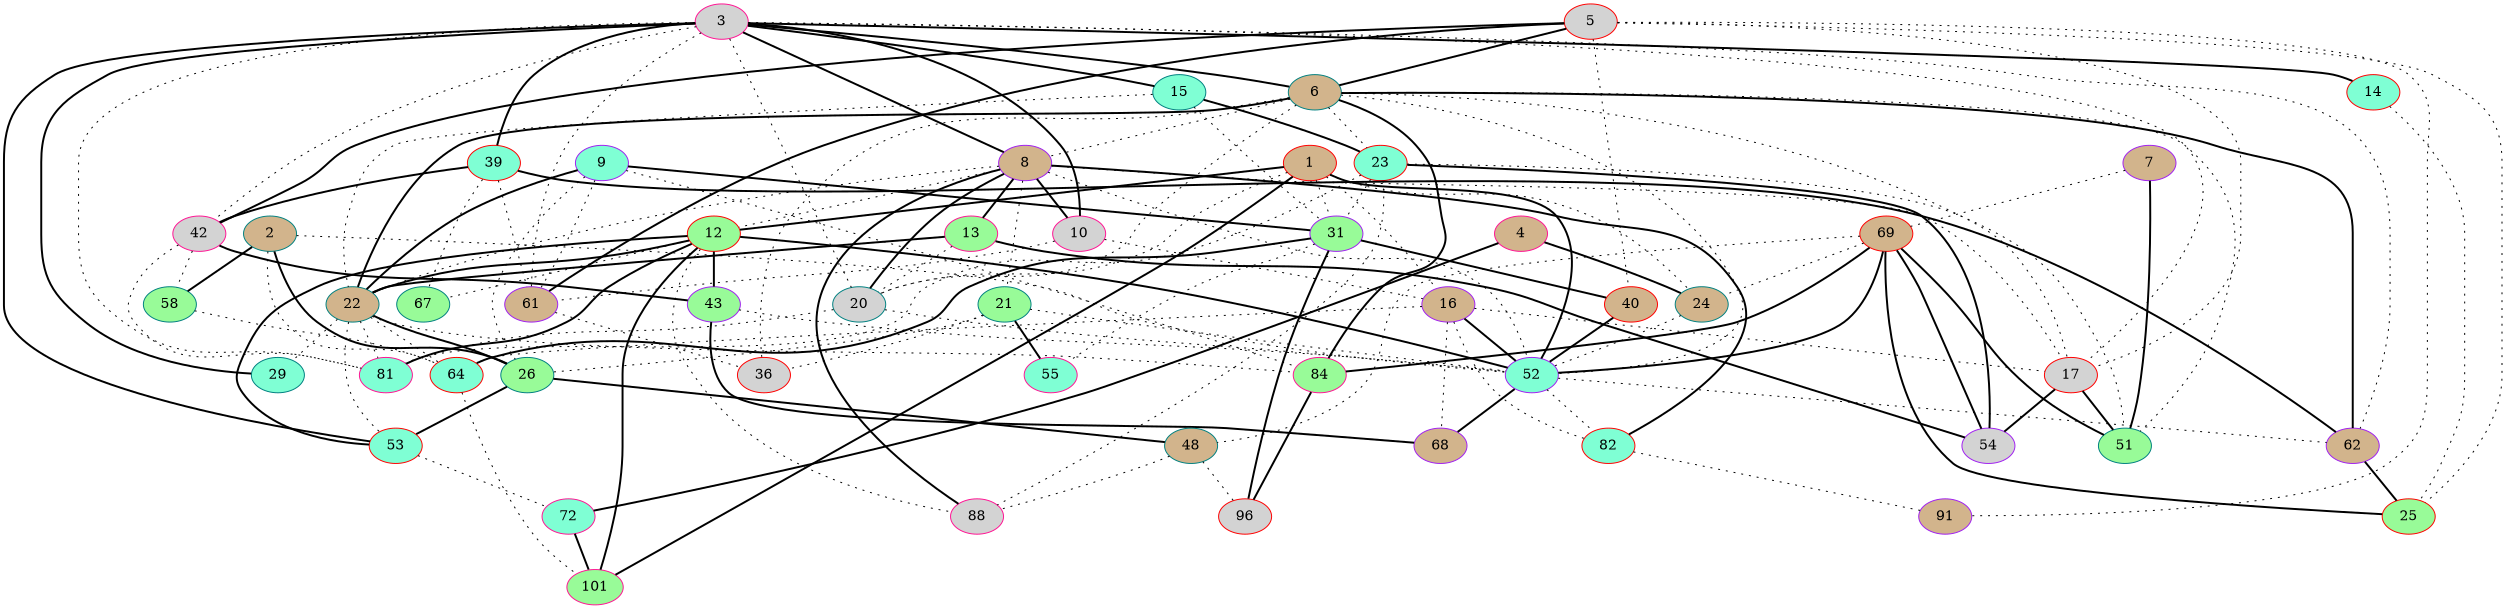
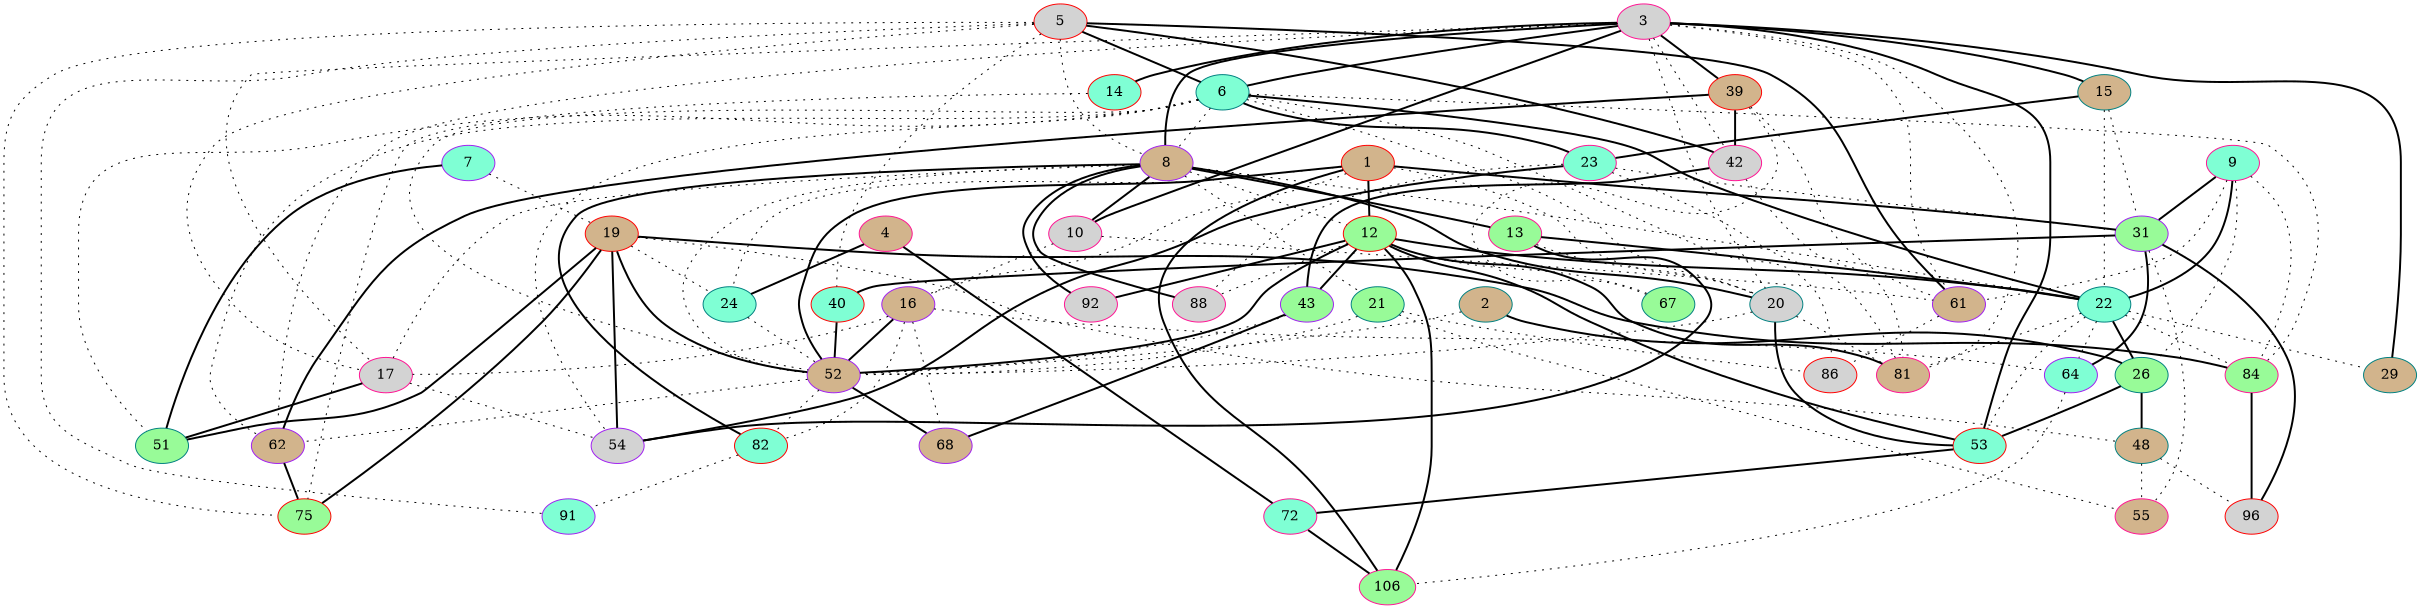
(1179, 92) -> (2104, 92)
(1315, 92) -> (1223, 92)
none -> (1076, 105)
(1348, 128) -> (1373, 127)
(1748, 141) -> (752, 144)
(2214, 145) -> (571, 123)
(494, 163) -> (1735, 92)
(602, 163) -> (2233, 163)
(1381, 163) -> (1590, 163)
(2149, 163) -> (468, 163)
(1826, 187) -> none
(1324, 202) -> (1773, 198)
(1445, 231) -> (1850, 118)
(1886, 234) -> (612, 234)
(170, 304) -> none
(353, 304) -> (2104, 304)
none -> (1091, 304)
(1631, 304) -> (838, 304)
(1702, 304) -> (730, 304)
(321, 345) -> none
(1032, 346) -> (1757, 416)
(672, 361) -> none
(278, 375) -> (2390, 375)
(386, 375) -> (1903, 375)
(457, 375) -> (2071, 375)
(764, 375) -> (1830, 375)
(1051, 375) -> (2142, 517)
(1532, 375) -> (834, 375)
(2071, 375) -> (386, 375)
(2030, 410) -> (502, 410)
none -> (1834, 421)
(482, 481) -> (1635, 481)
(1086, 485) -> (2142, 481)
(1945, 517) -> (569, 517)
(2409, 517) -> (304, 517)
(595, 587) -> (1387, 587)
